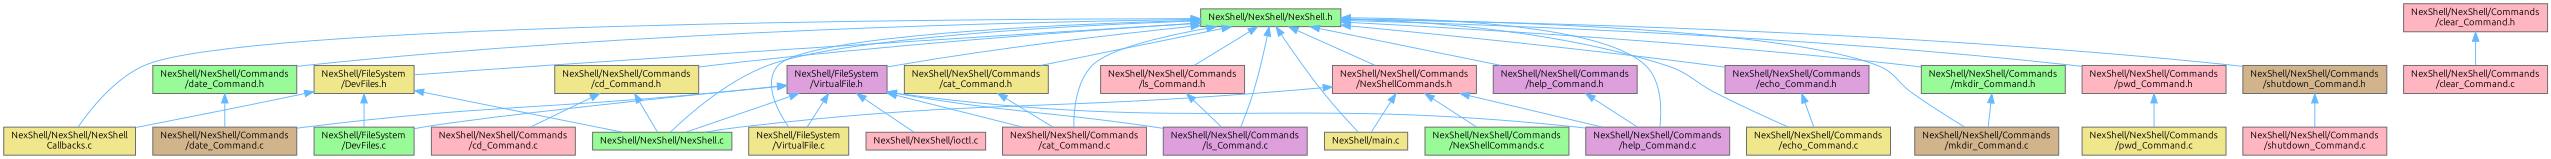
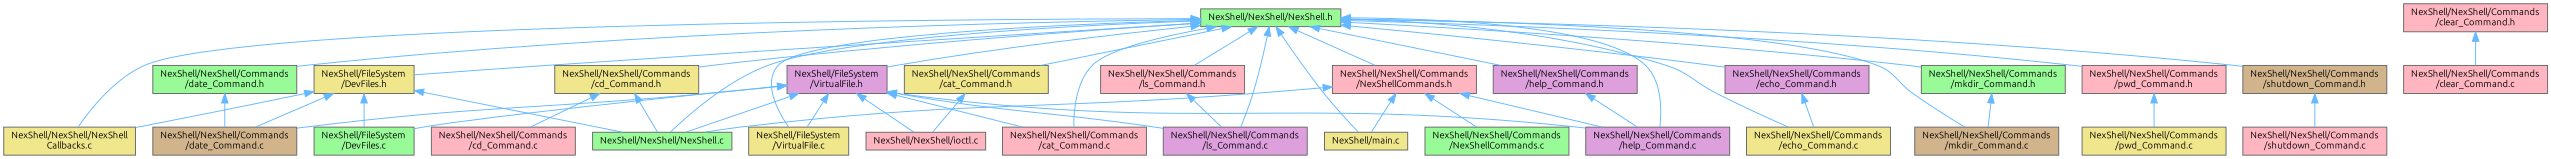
none -> (290, 112)
(1040, 119) -> (946, 116)
